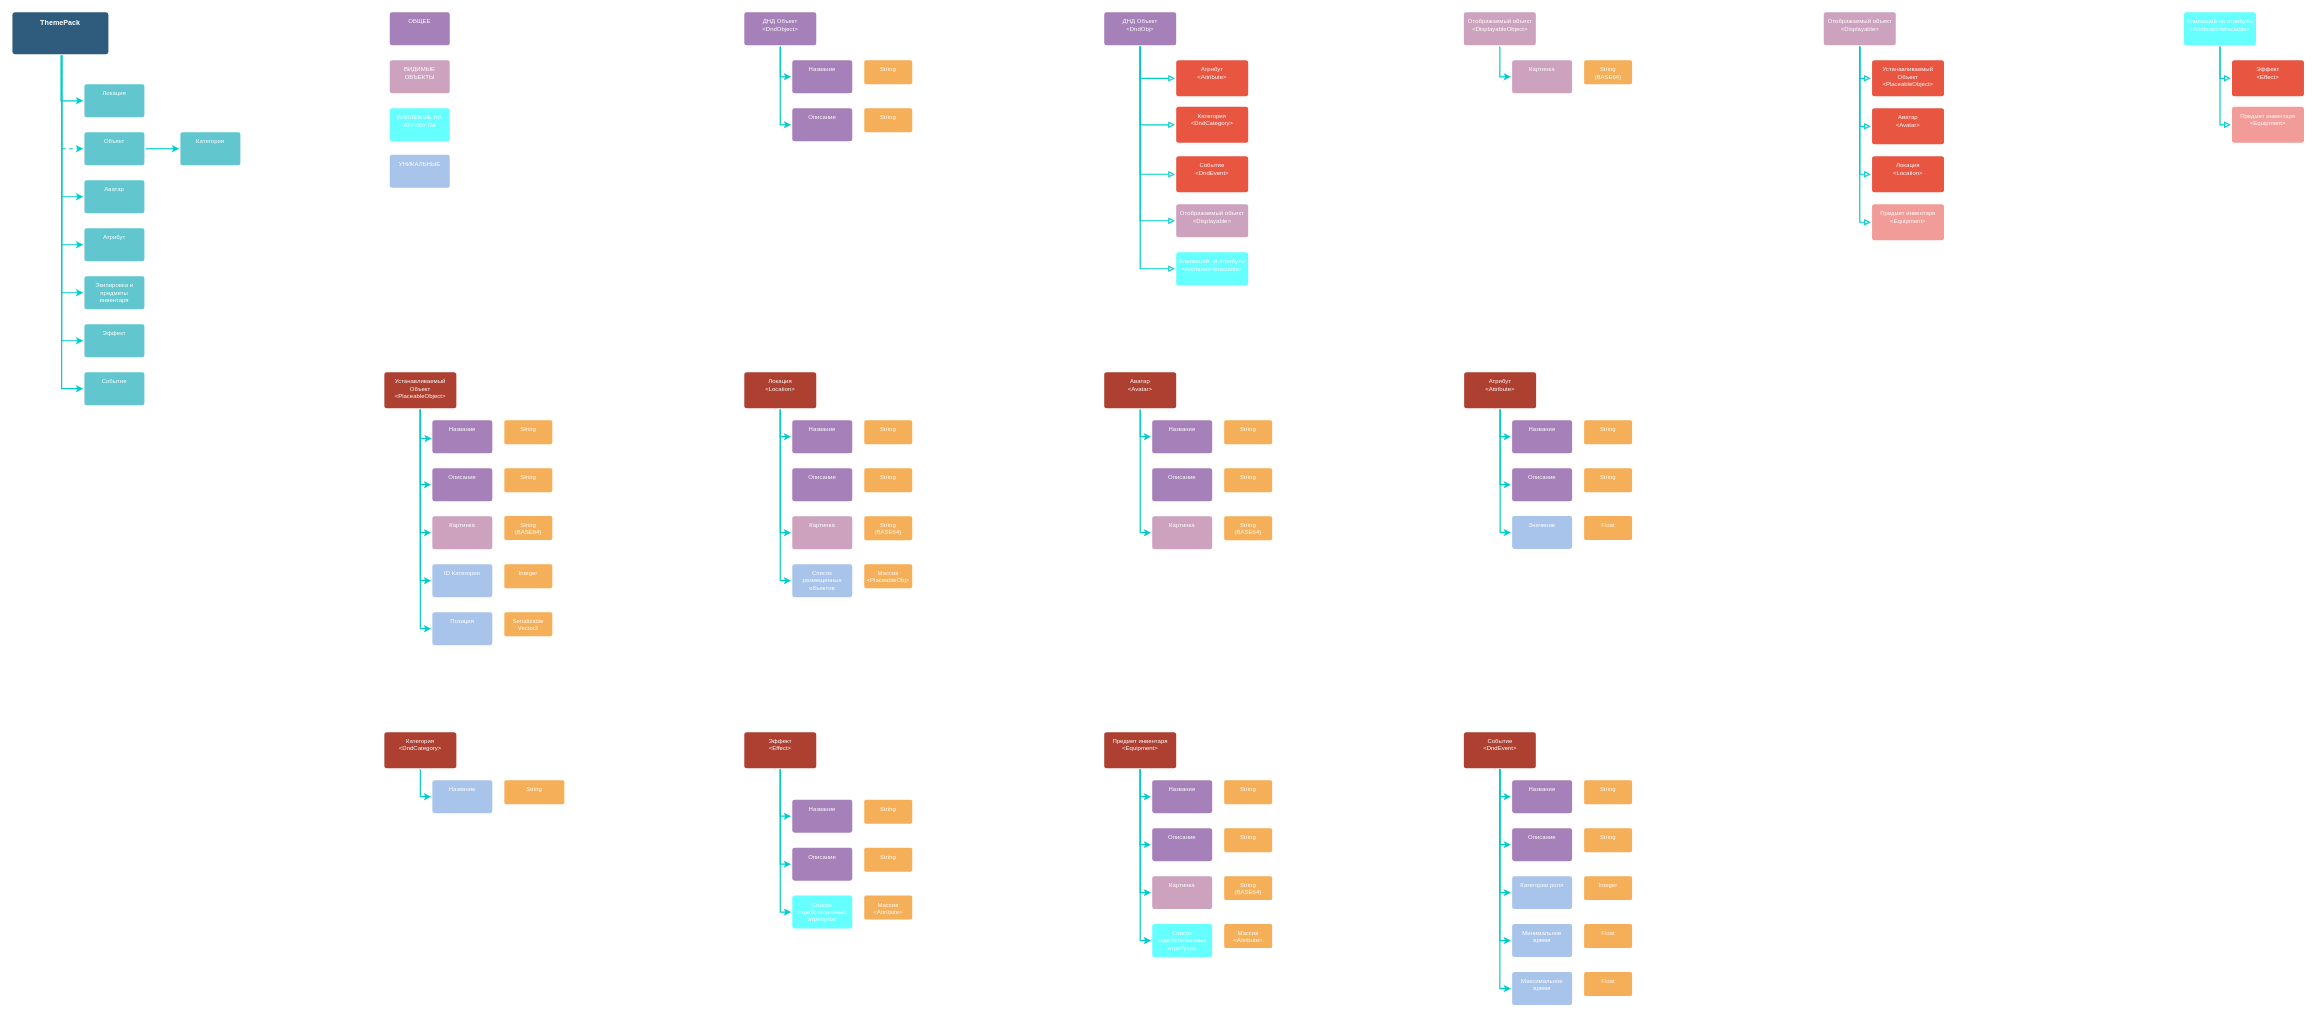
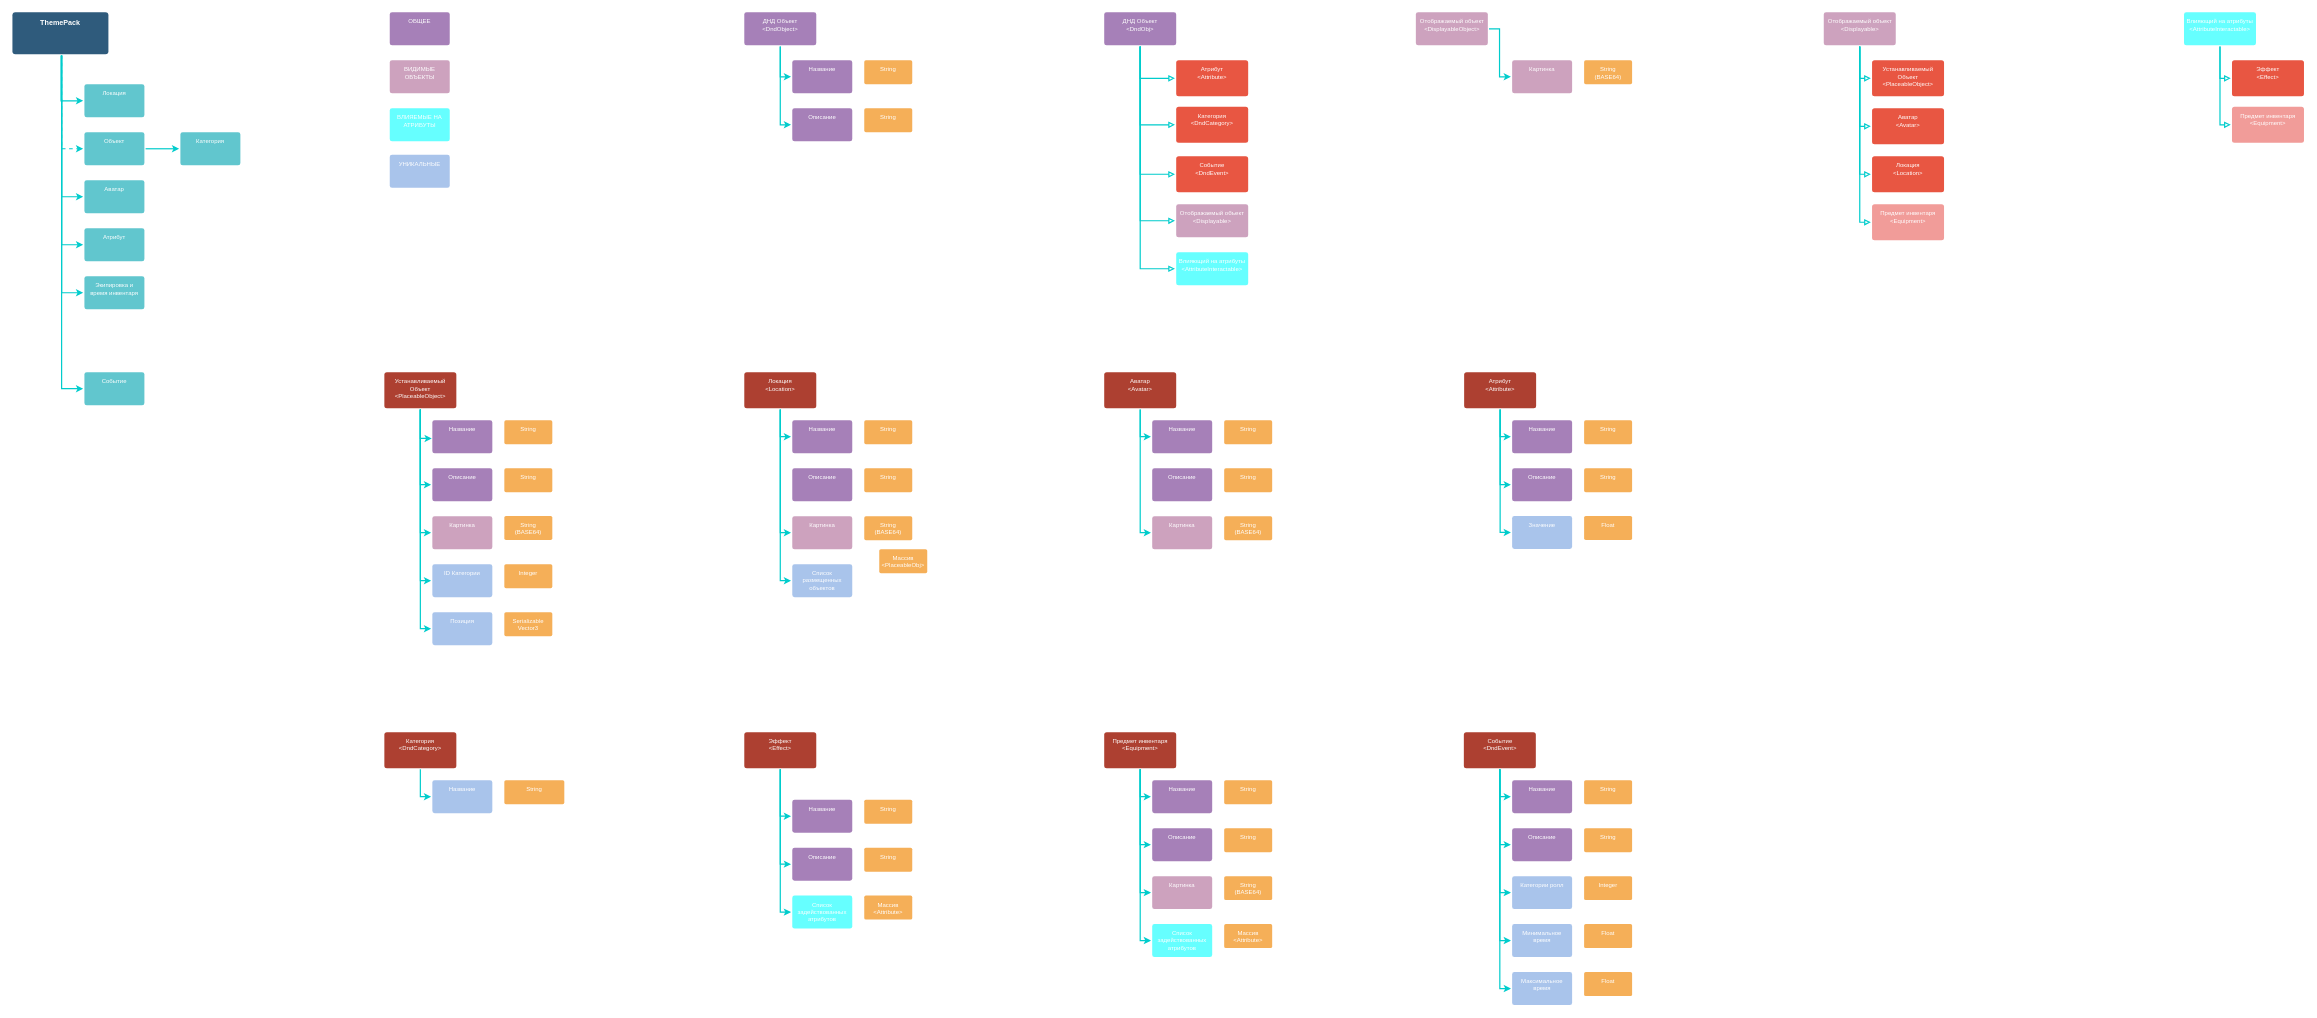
(1500, 29) -> (1452, 29)
(114, 290) -> (114, 290)
(70, 341) -> none
(114, 341) -> none
(888, 576) -> (903, 561)
